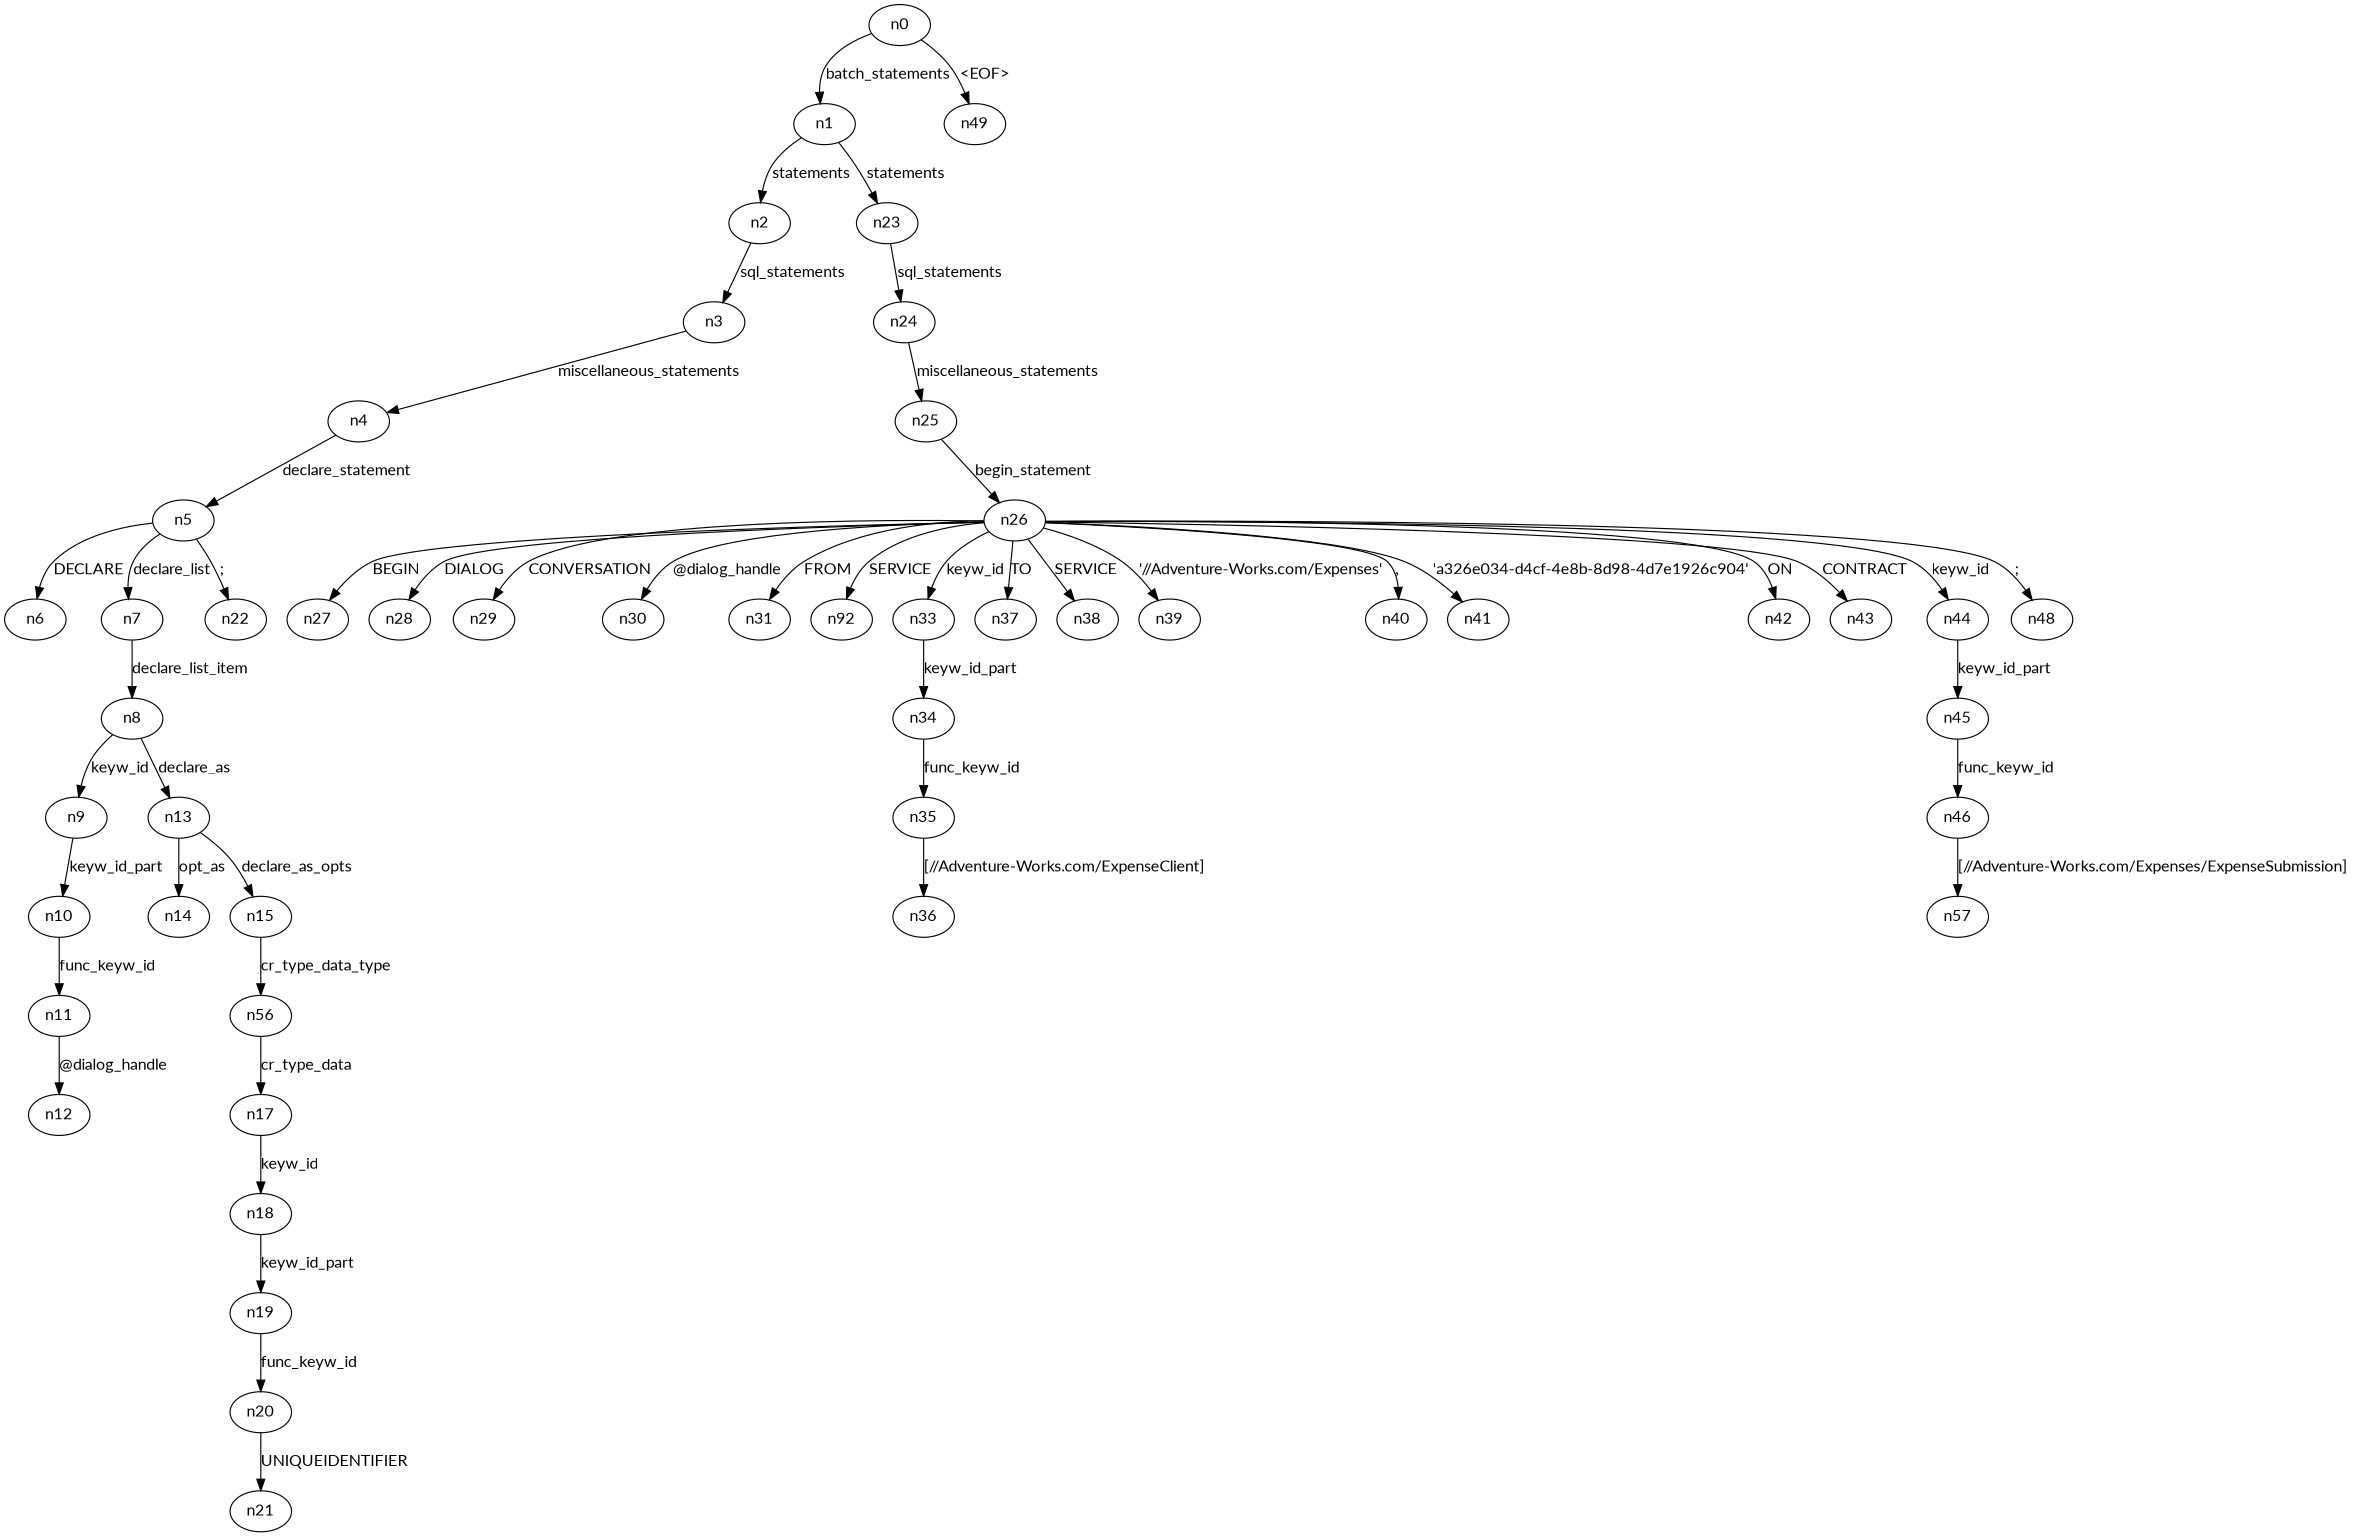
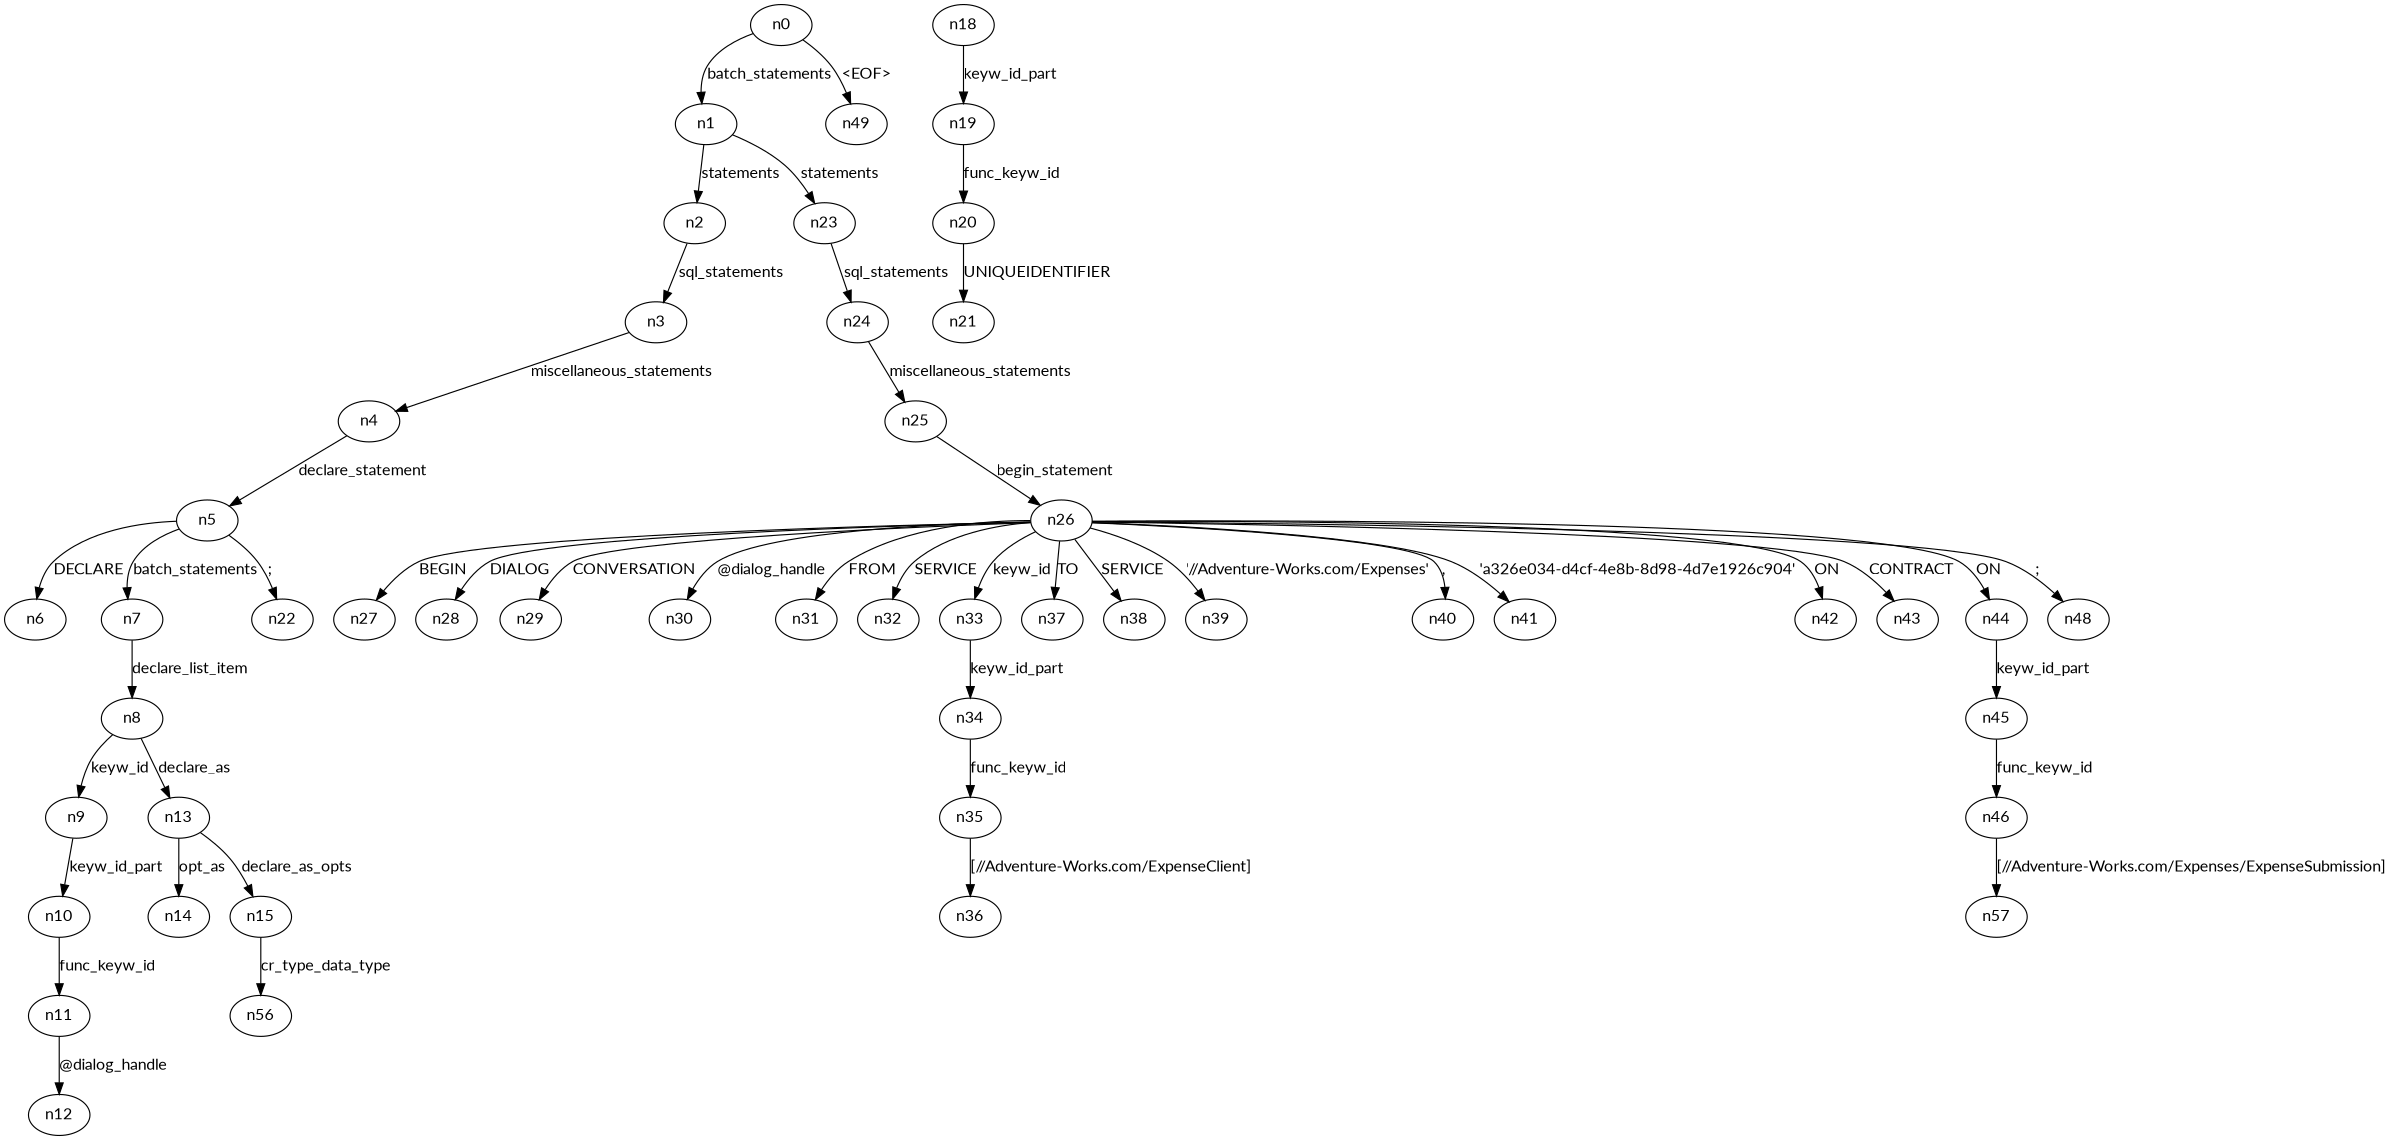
(172, 570) -> (195, 570)
(1961, 570) -> (1988, 570)
(842, 620) -> (888, 620)
(261, 1115) -> none
